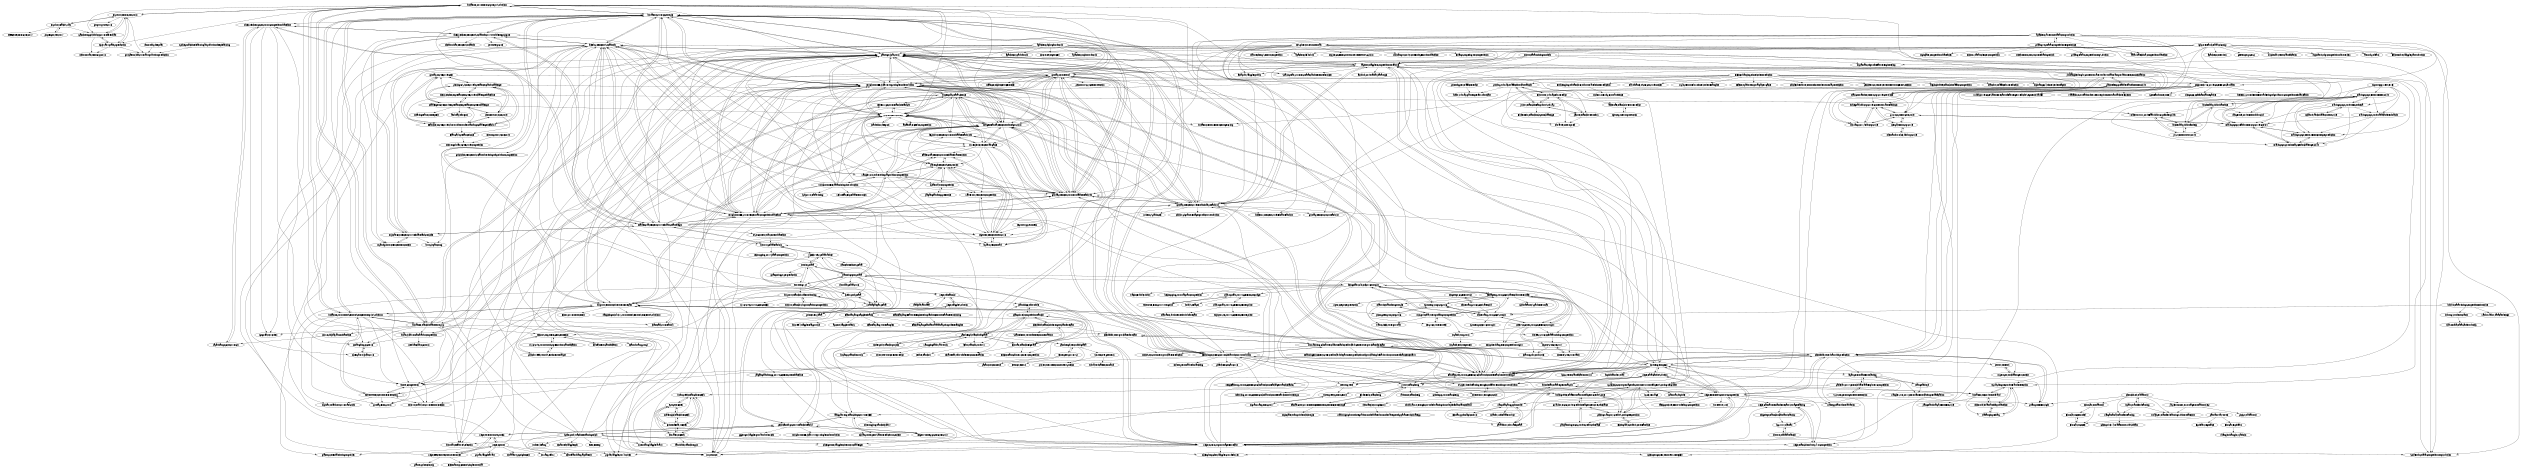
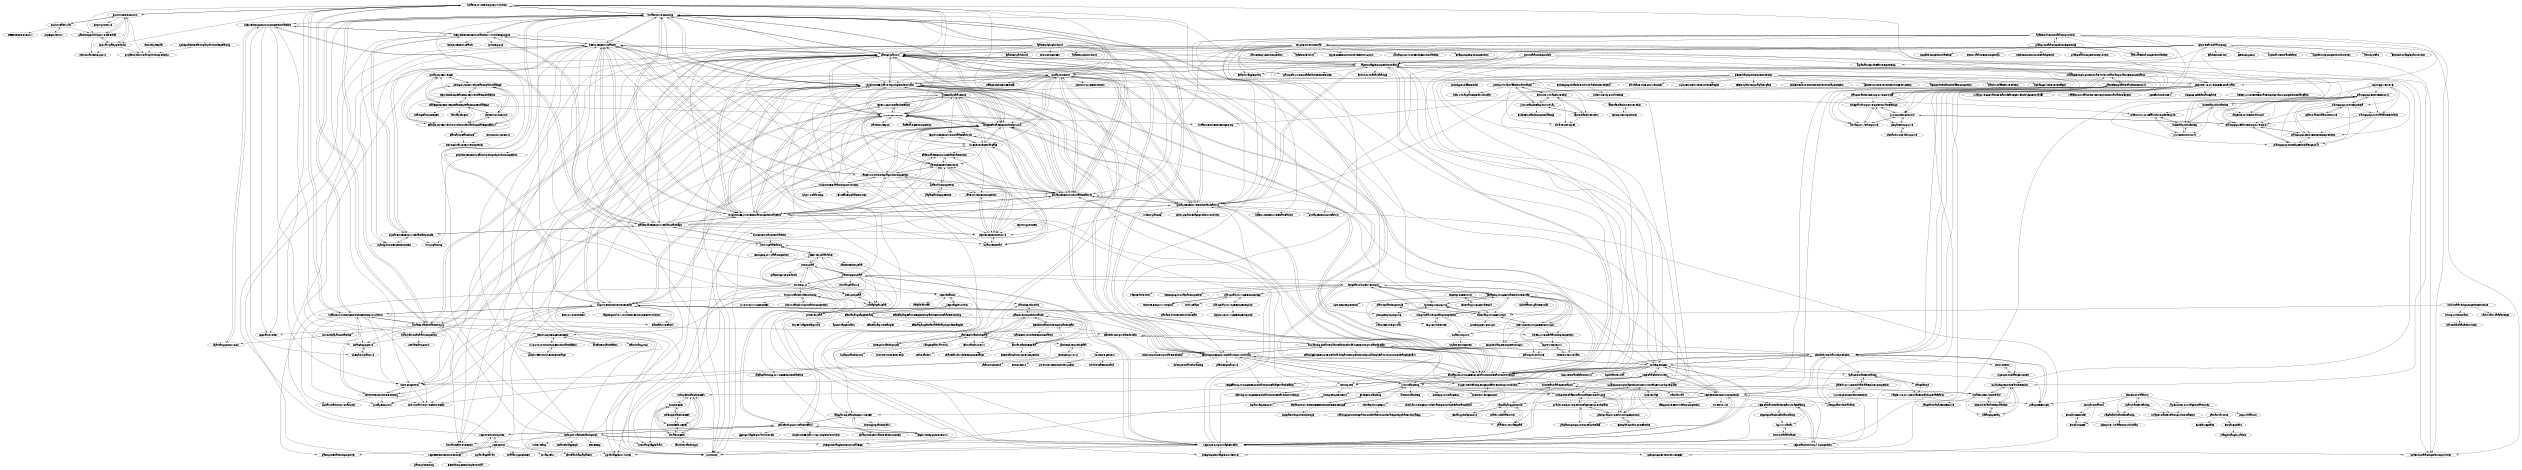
(460, 45) -> (460, 45)
(1677, 395) -> (1677, 395)
